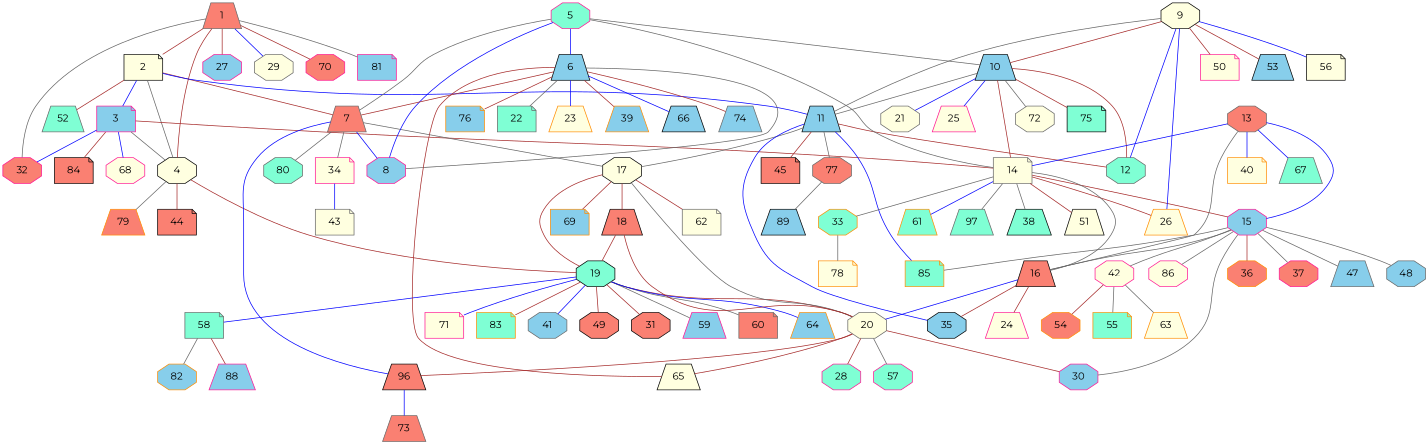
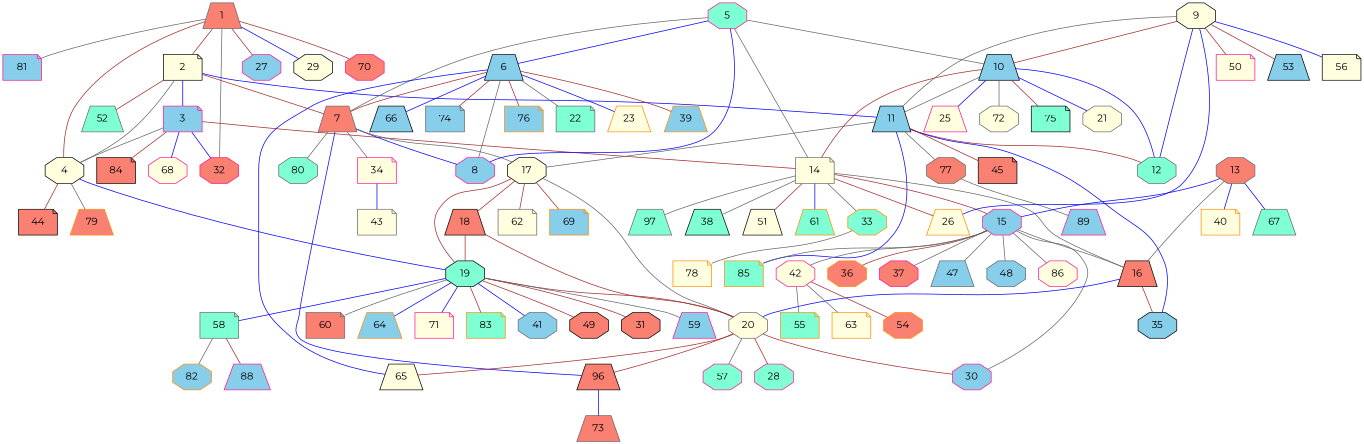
(274, 67) -> (313, 67)
(1091, 89) -> (1102, 89)
(740, 119) -> (445, 119)
(1120, 147) -> none
(783, 222) -> (1084, 222)
(377, 251) -> (251, 230)
(413, 283) -> (259, 176)
(1007, 325) -> none
(1166, 325) -> (851, 325)
